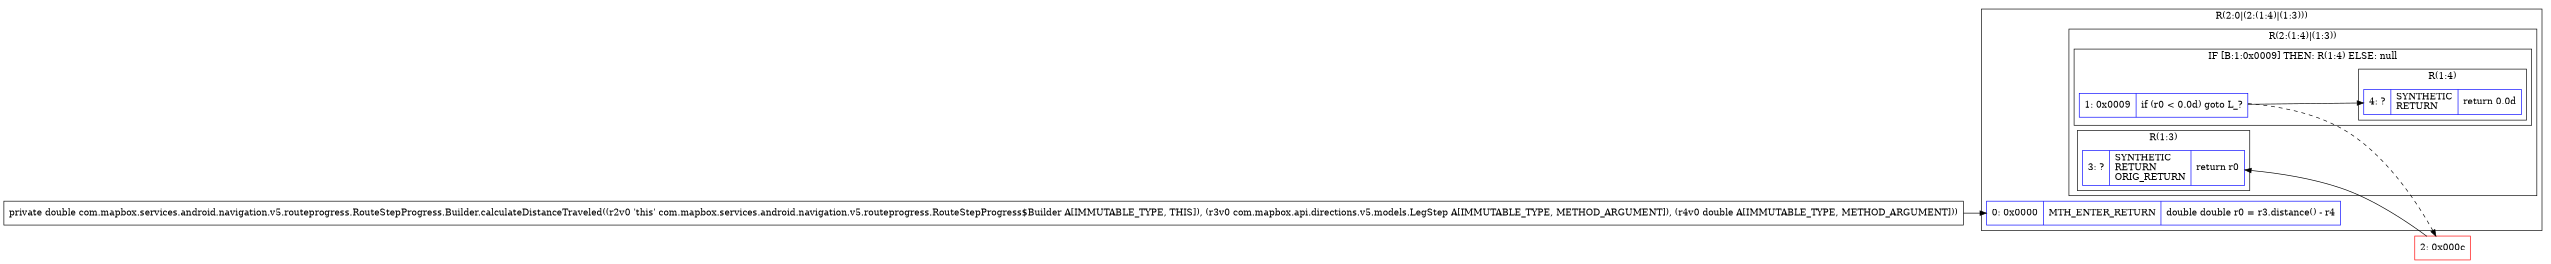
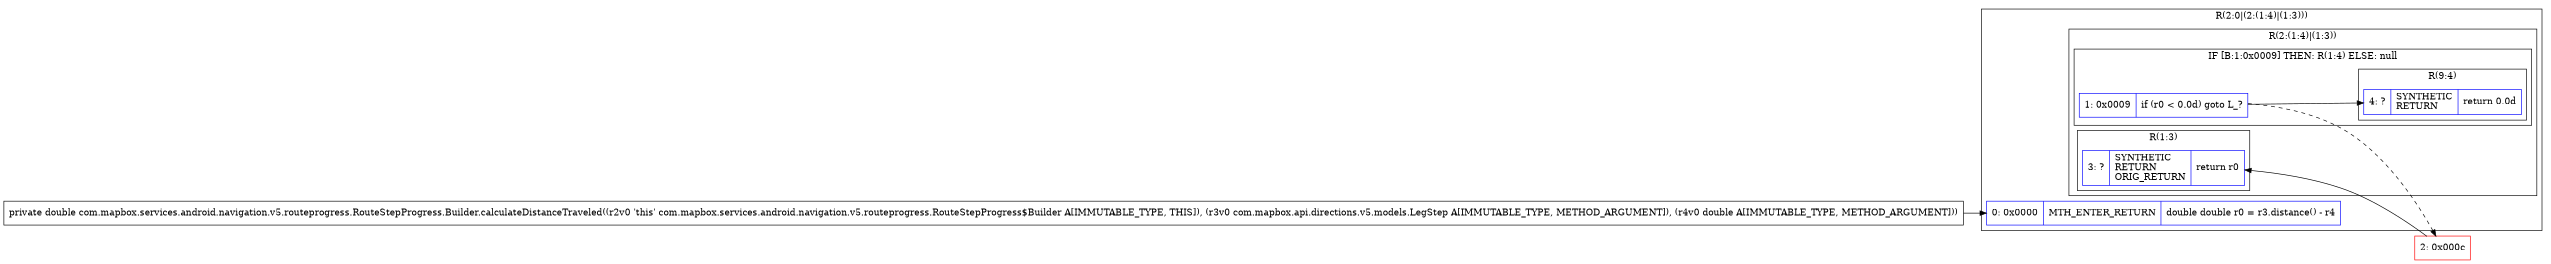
(2443, 77) -> (2443, 77)
